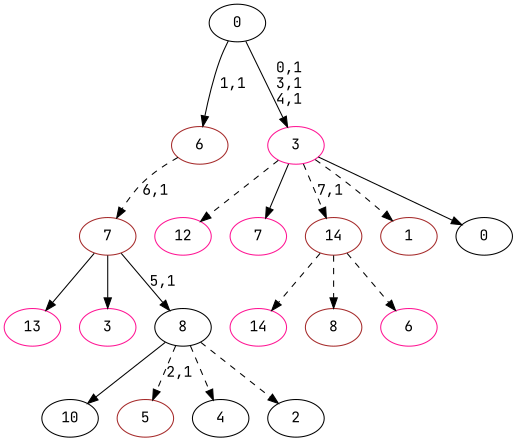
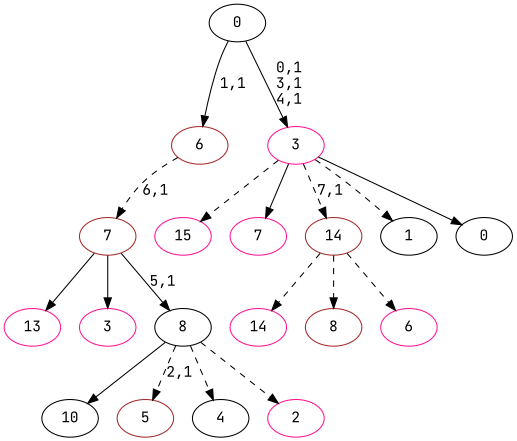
(183, 236) -> (183, 236)
(409, 236) -> (409, 236)
(296, 418) -> (296, 418)
